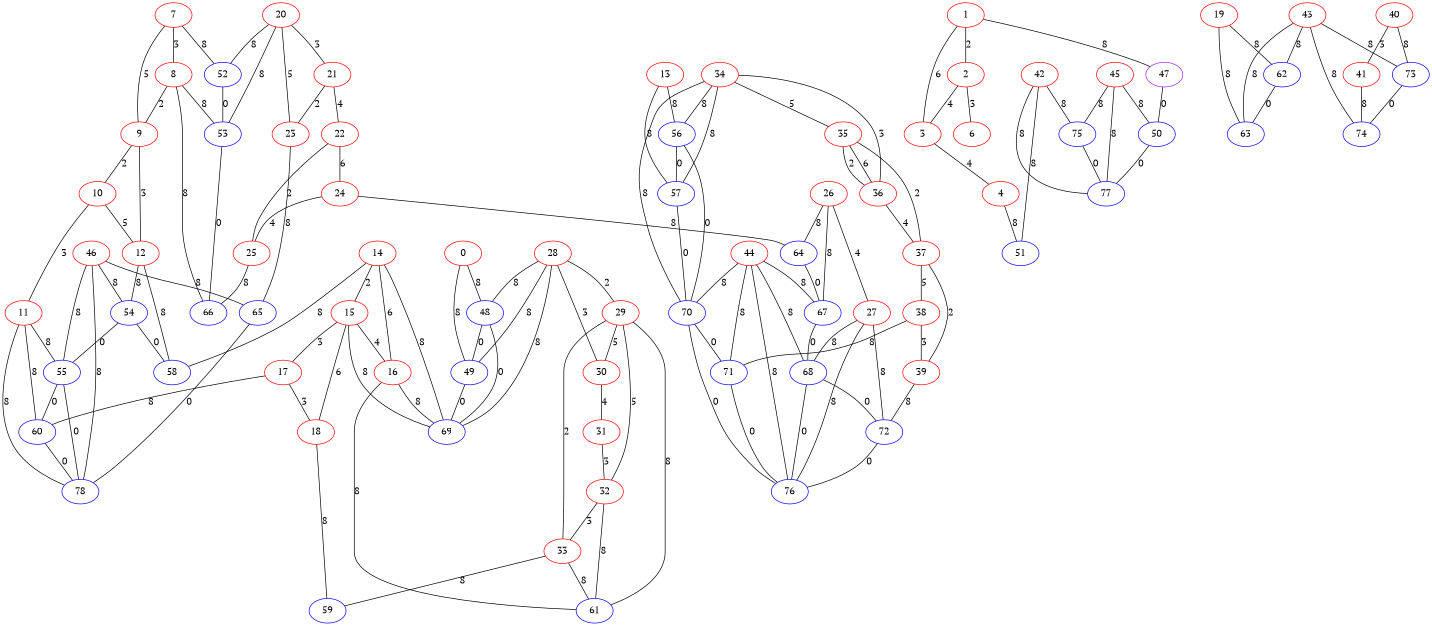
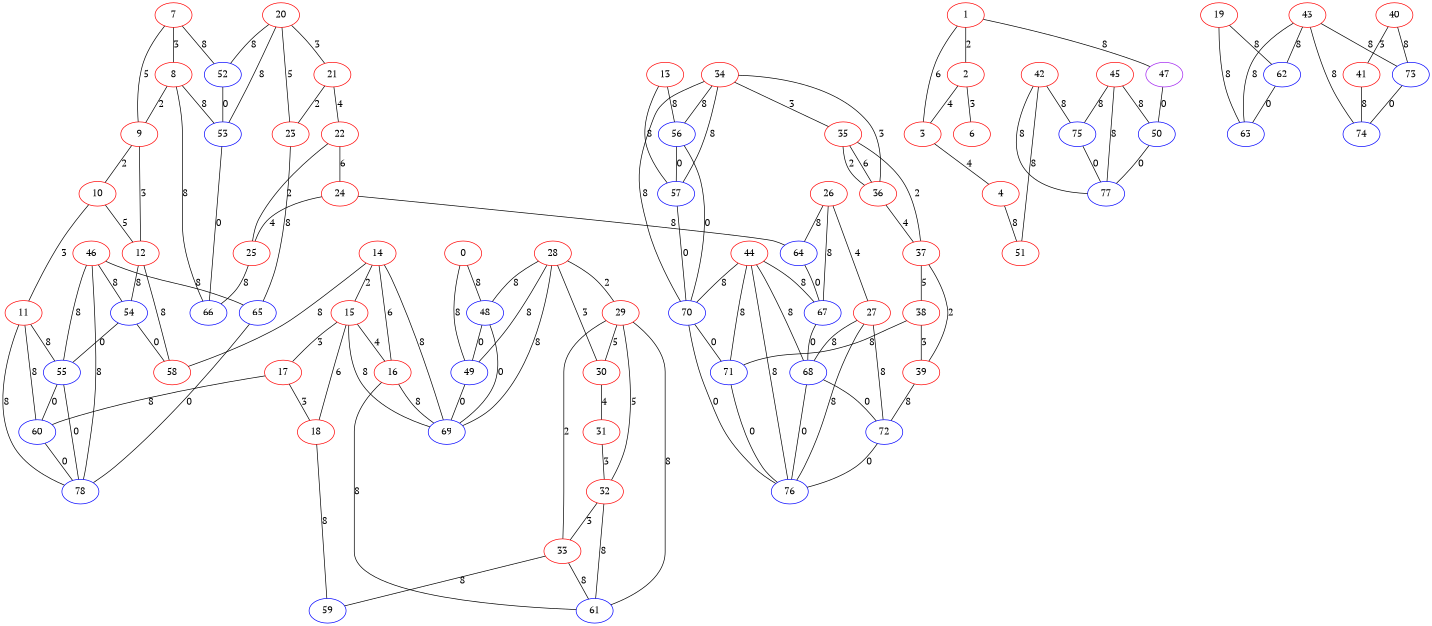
(792, 104) -> (792, 104)
(1021, 253) -> (1021, 253)
(172, 372) -> (172, 372)
